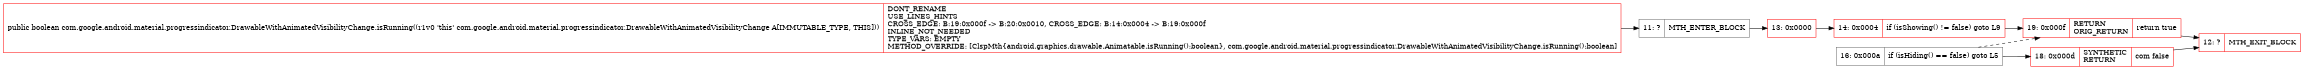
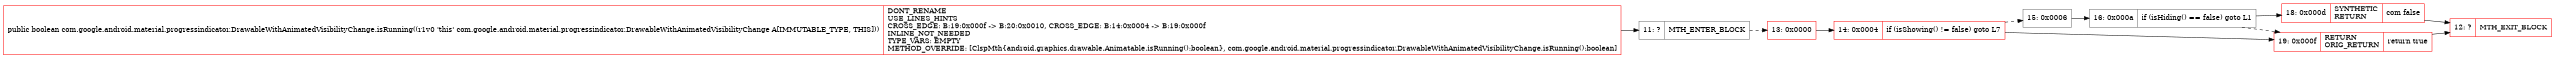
none -> (2047, 18)
(1756, 28) -> (1756, 30)
(1944, 28) -> (1944, 30)
(1944, 56) -> (2197, 18)
